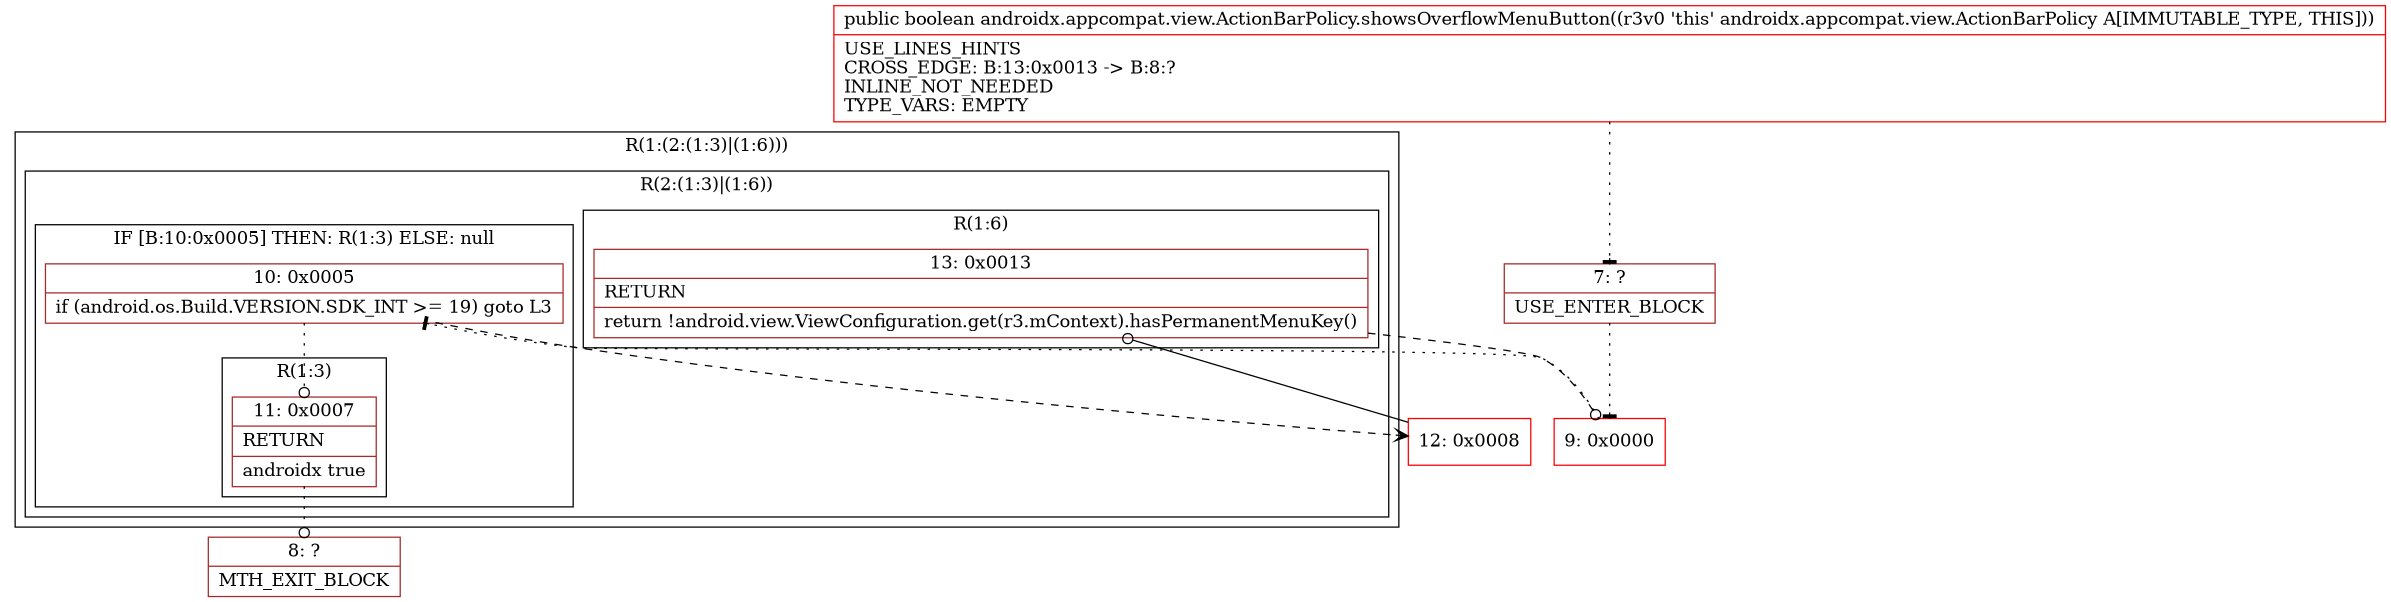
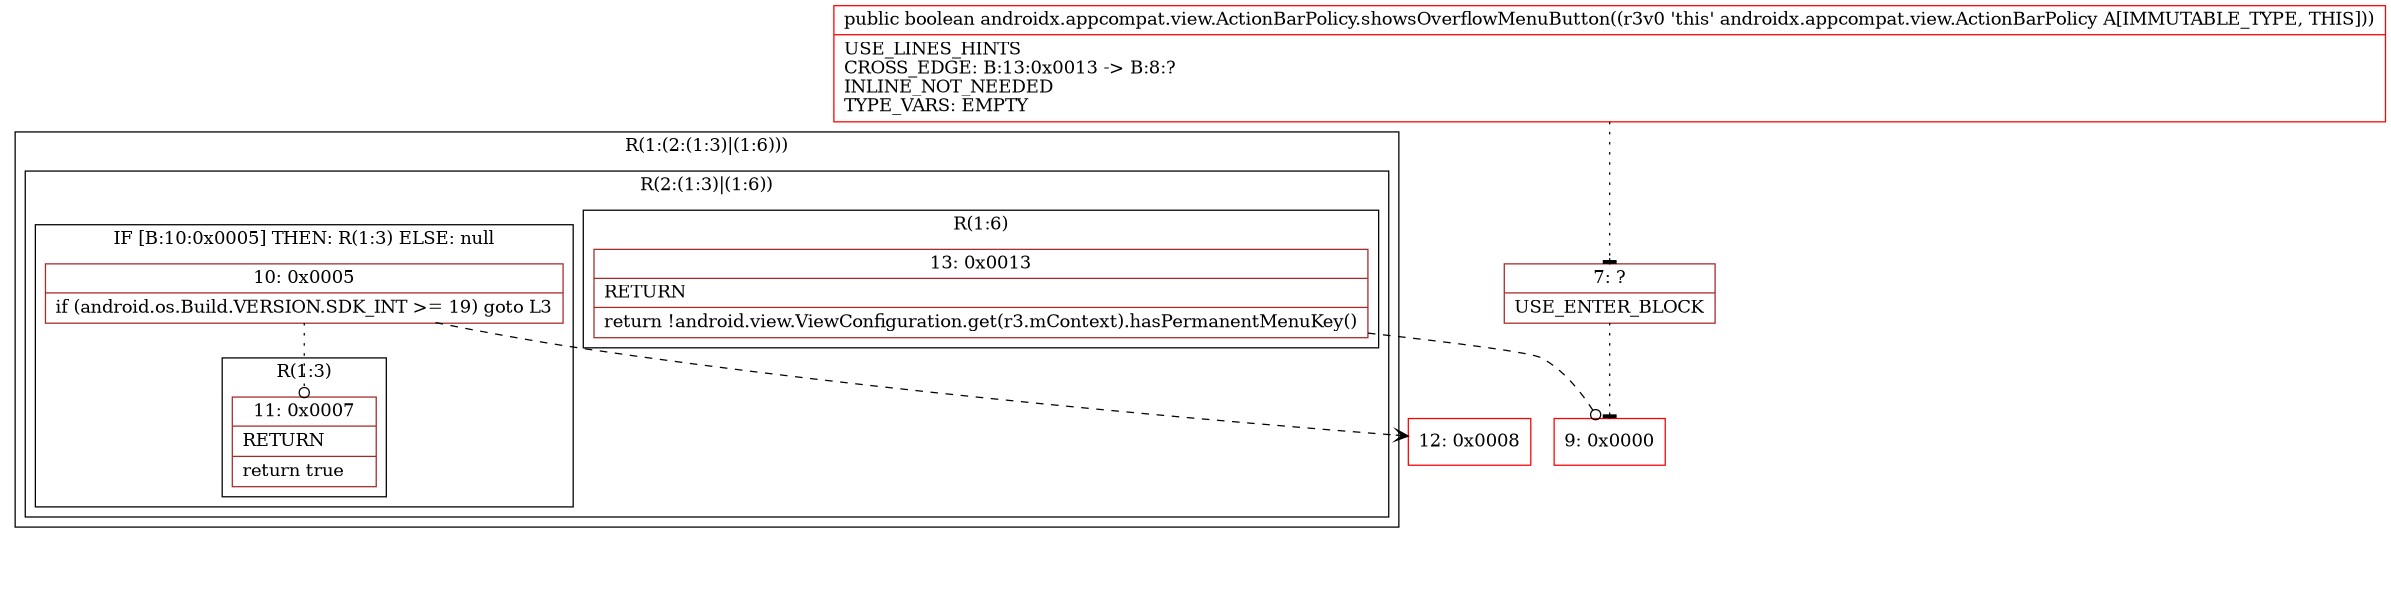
(1027, 349) -> none
(1271, 381) -> none
(304, 471) -> (294, 471)
(304, 567) -> none
